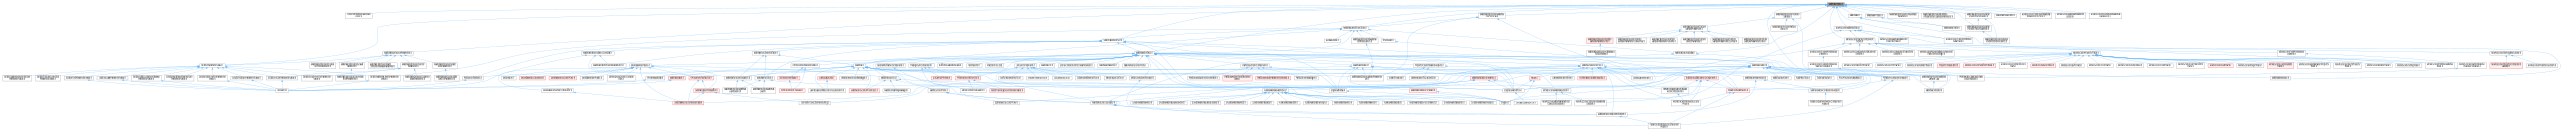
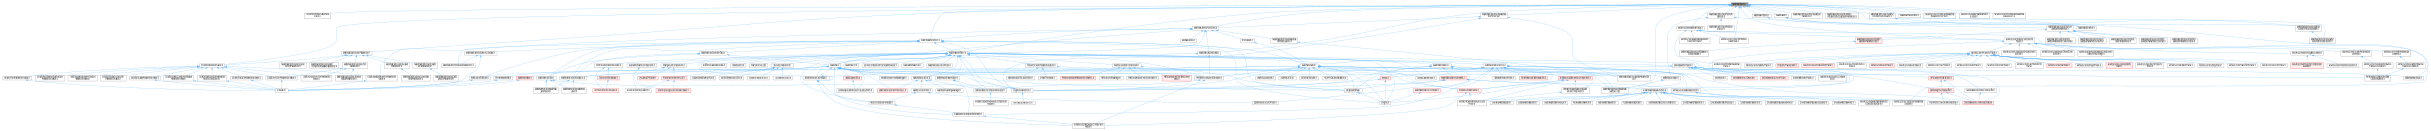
(2314, 66) -> none
(650, 74) -> (741, 48)
(212, 78) -> (212, 78)
(1115, 78) -> none
(1934, 86) -> (1653, 82)
(1019, 100) -> (901, 97)
